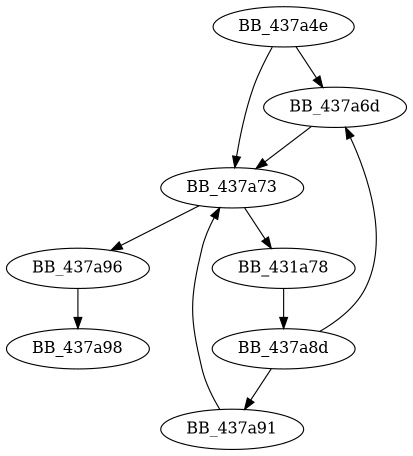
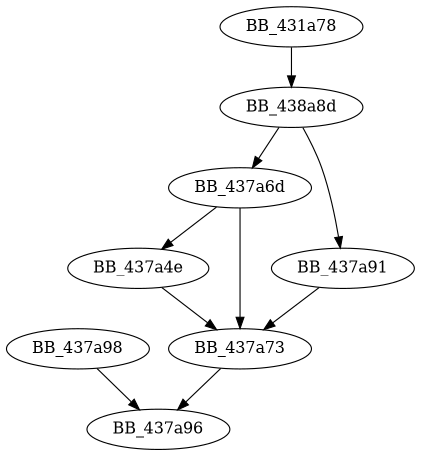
(306, 62) -> (194, 225)
(255, 223) -> none
(78, 303) -> (114, 385)
(284, 349) -> (291, 107)
